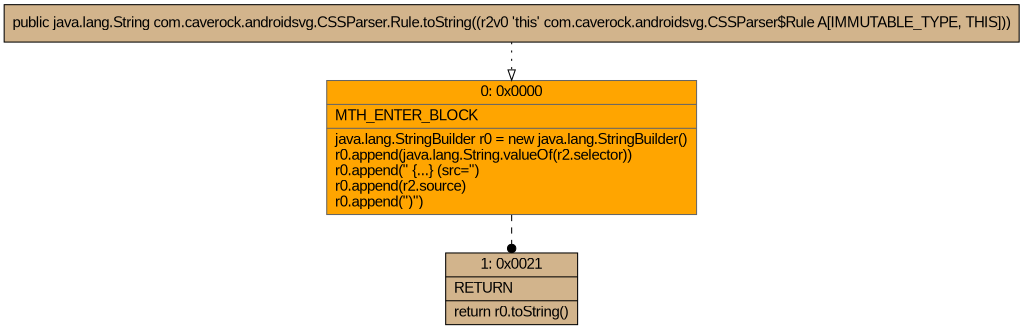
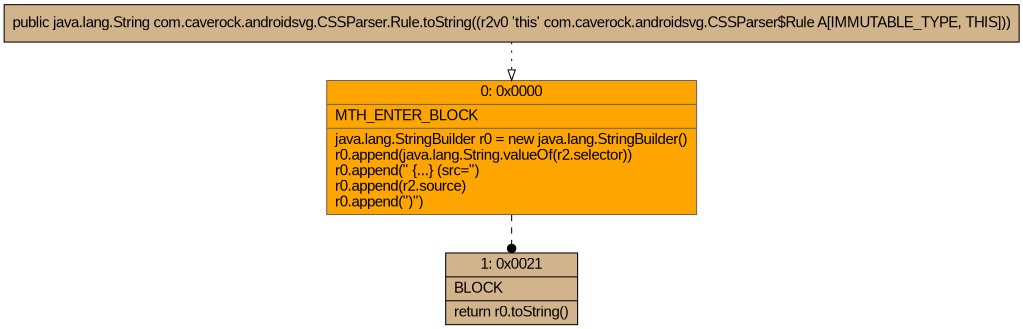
(484, 288) -> (478, 288)
